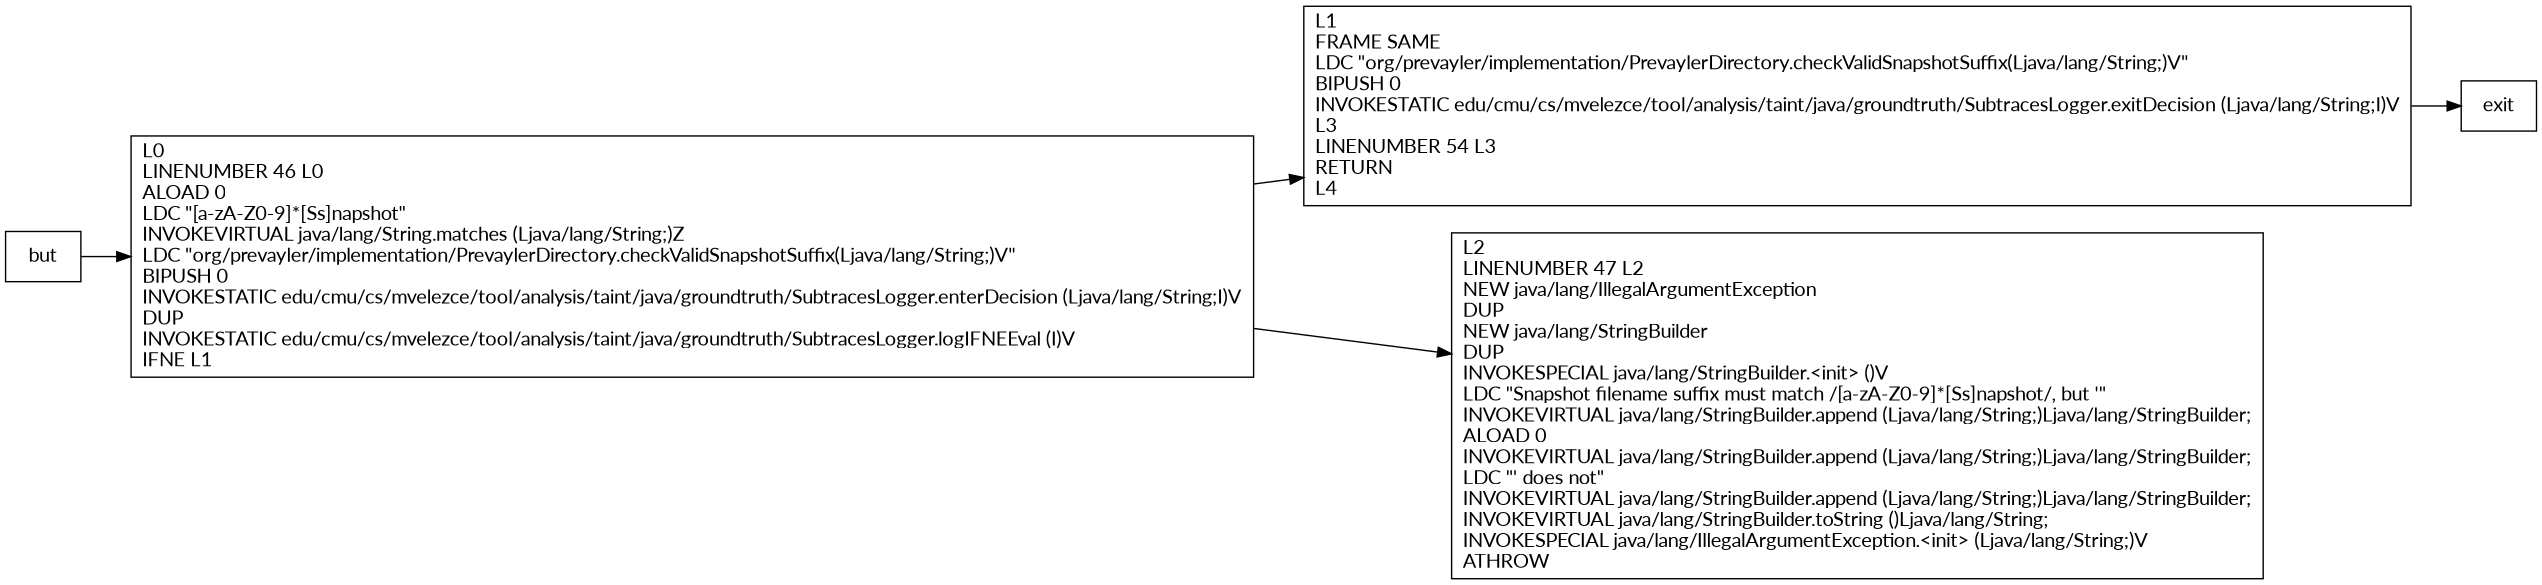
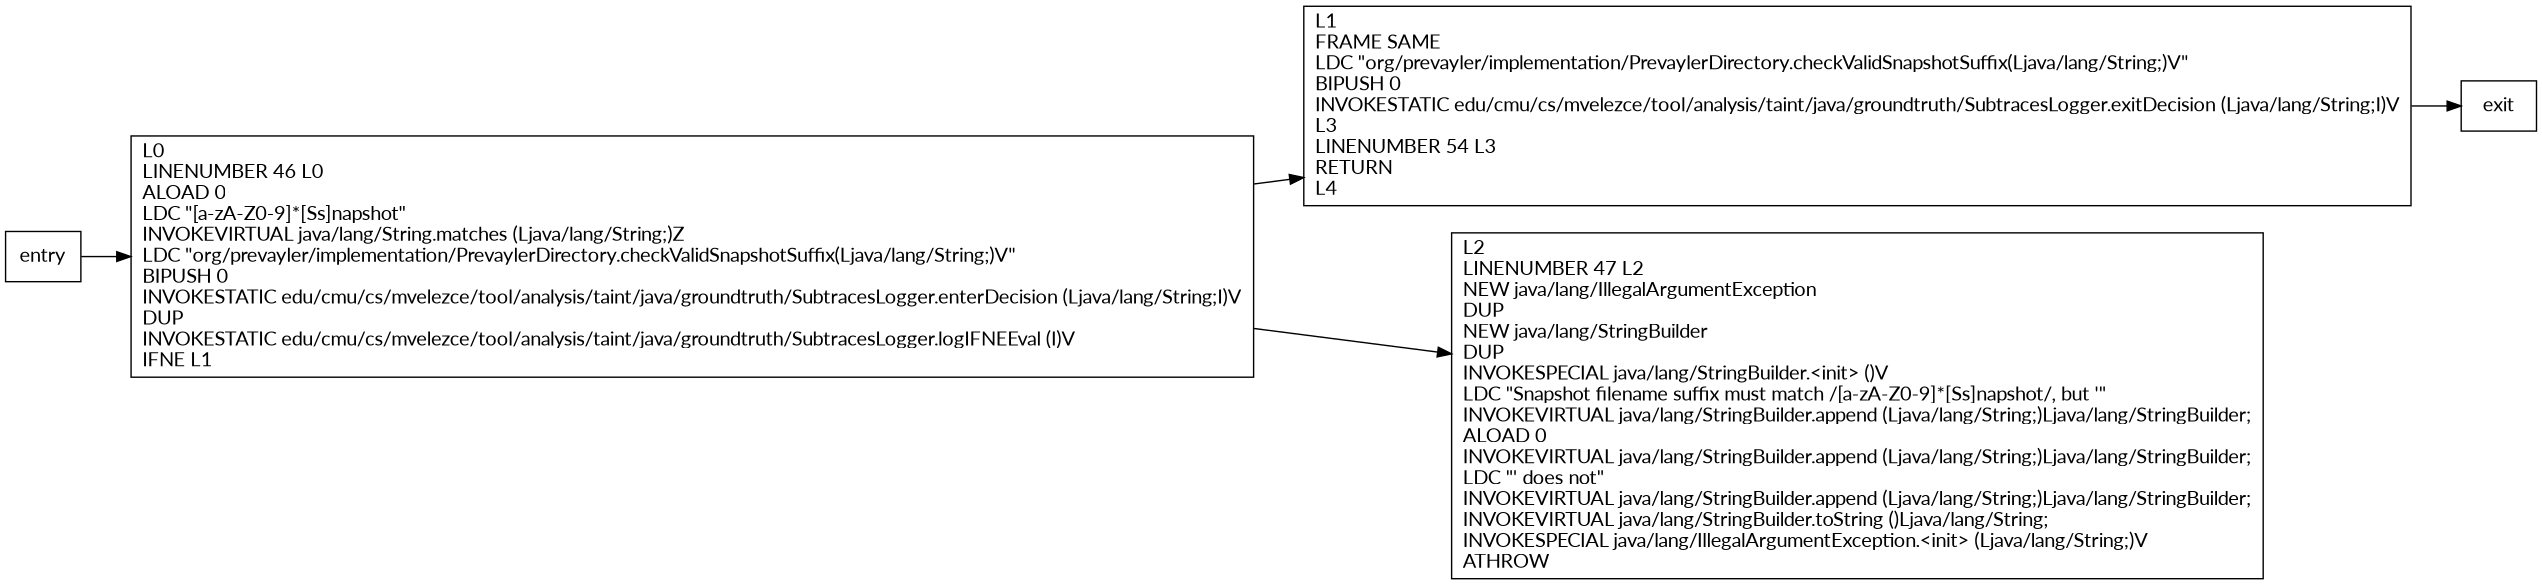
(43, 257) -> (43, 257)
